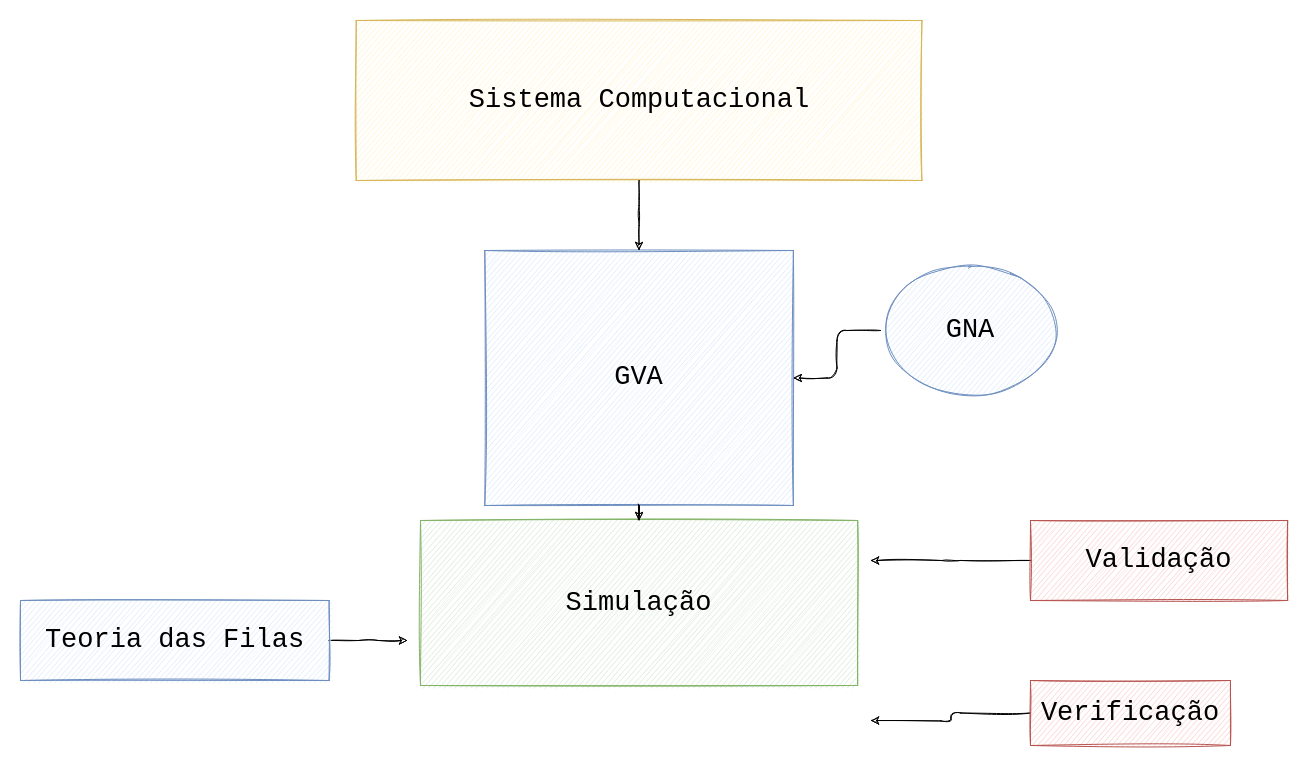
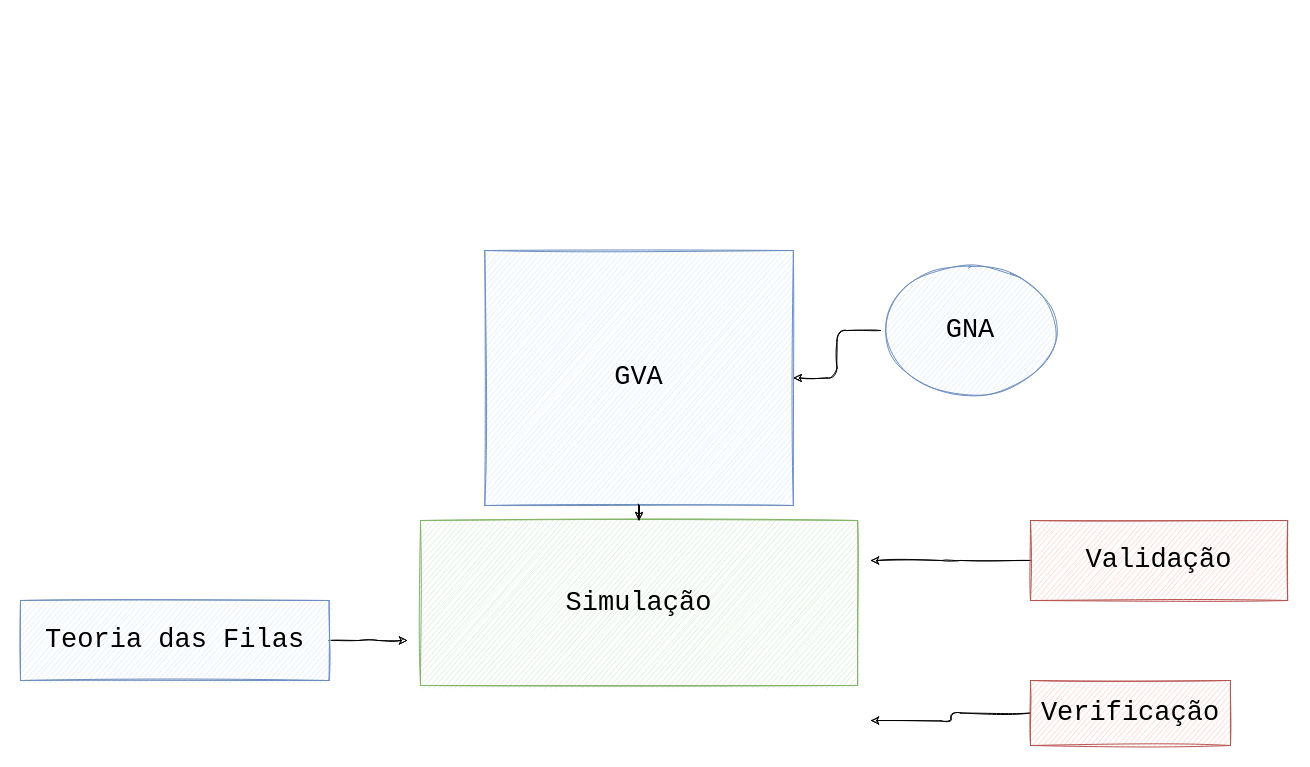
(639, 101) -> none
(639, 214) -> none
